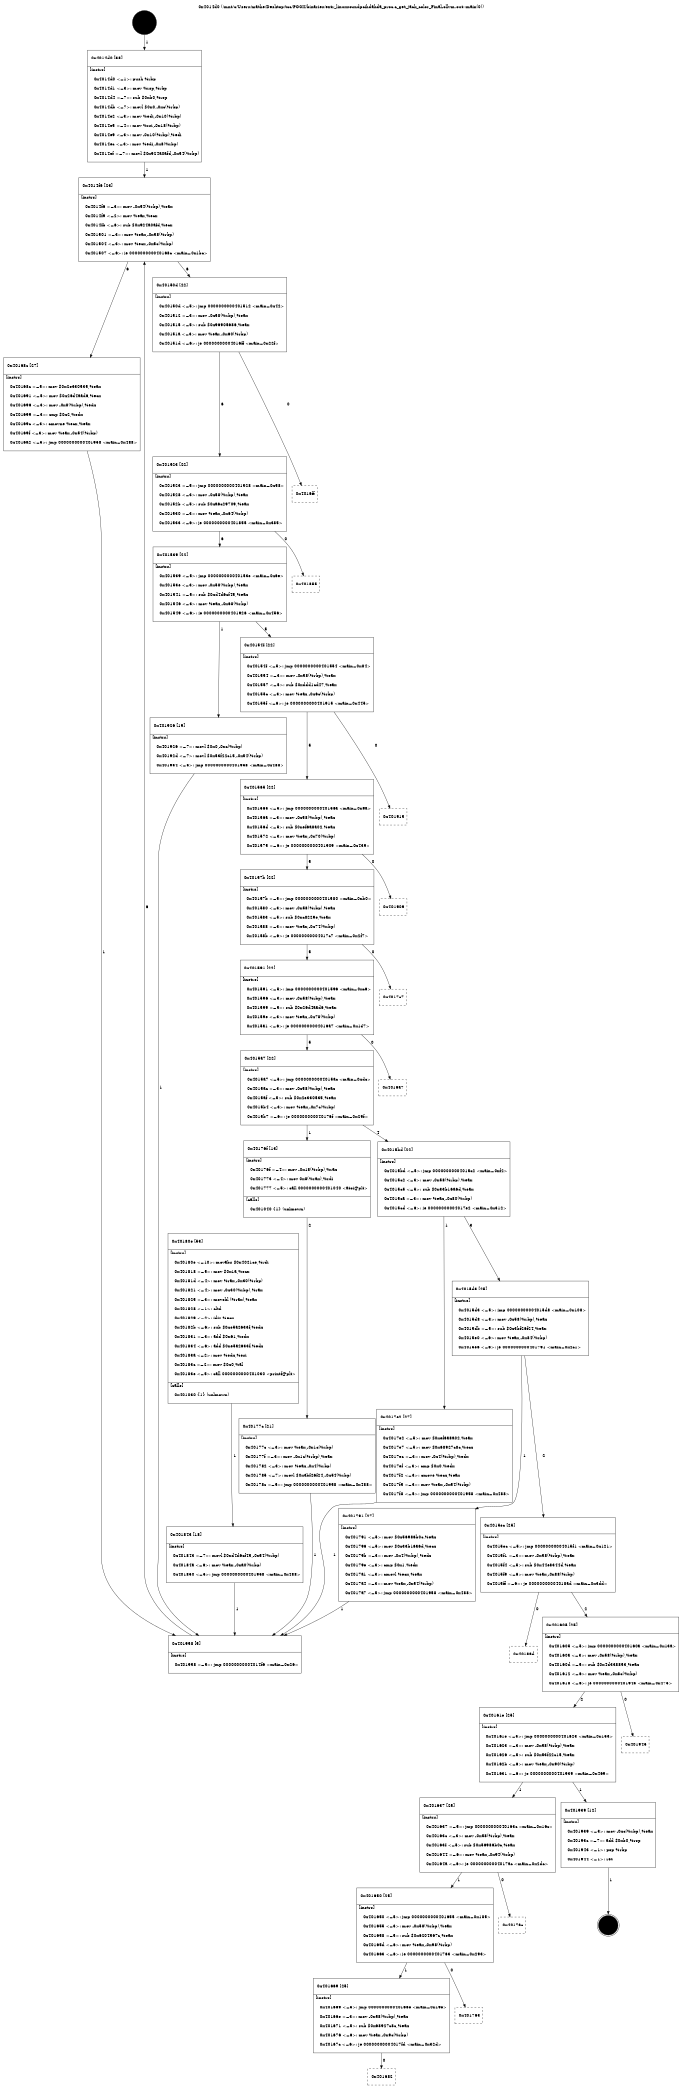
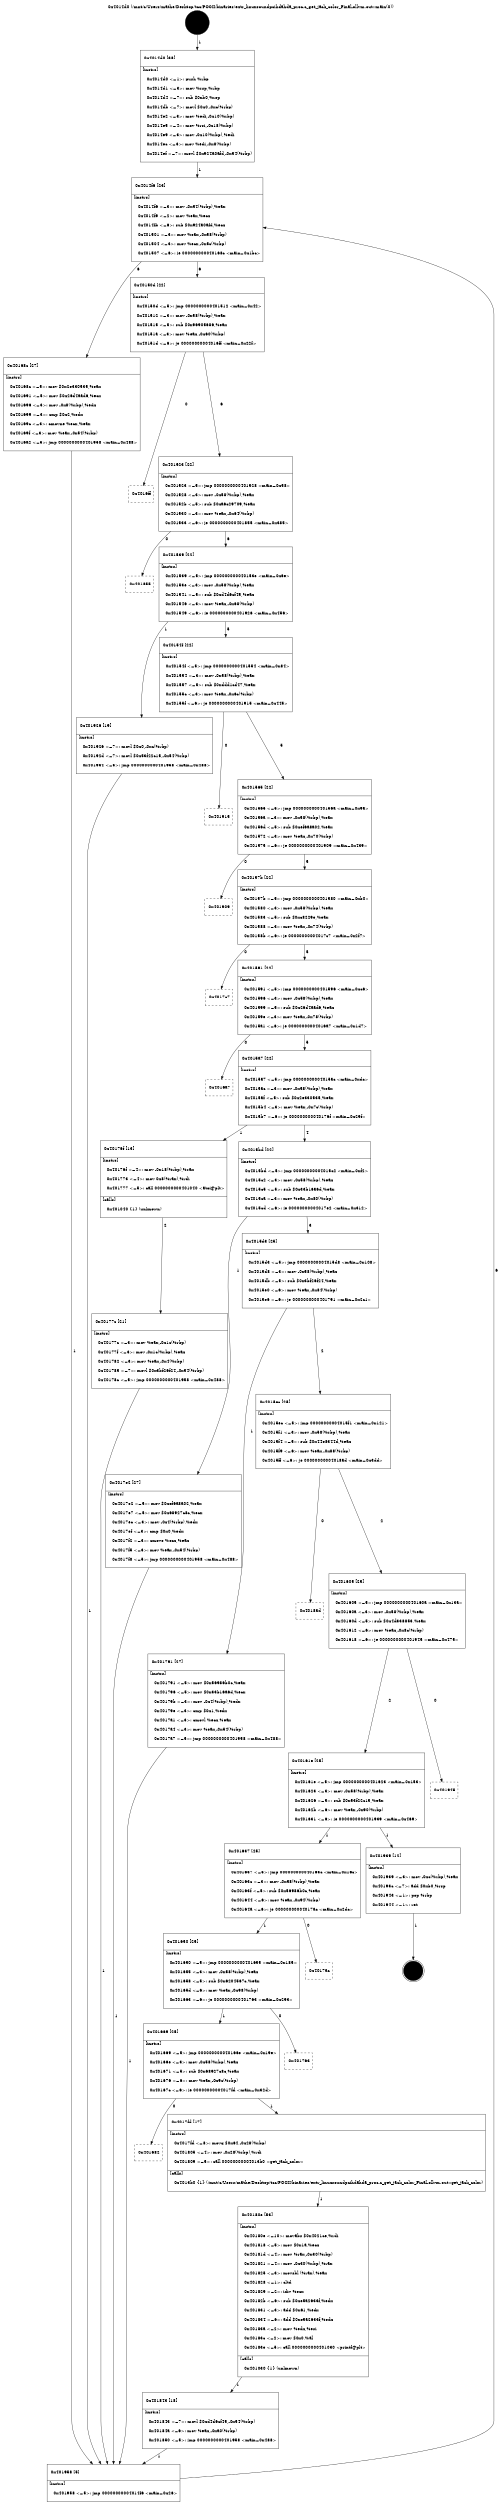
none -> (327, 2153)
